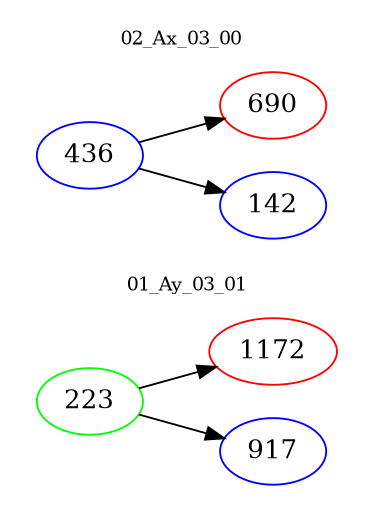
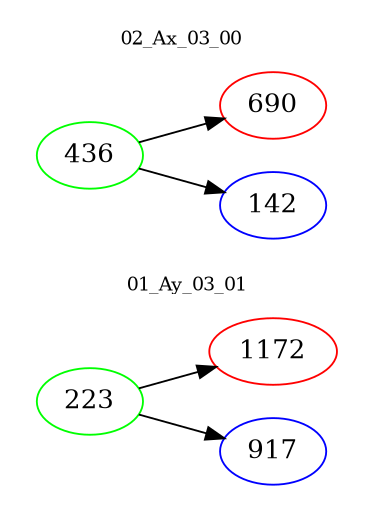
(90, 155) -> (90, 155)
